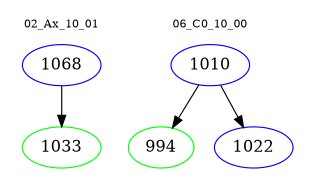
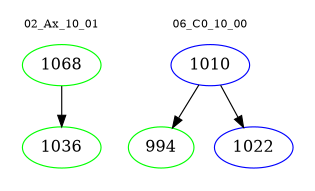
(62, 65) -> (62, 65)
(62, 147) -> (62, 147)
